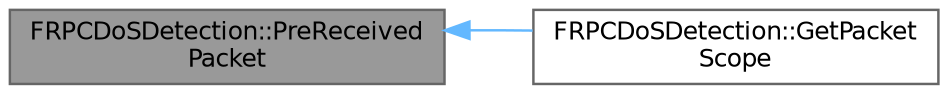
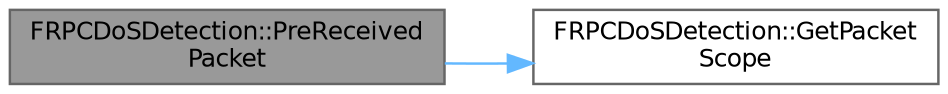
(501, 30) -> (476, 64)
